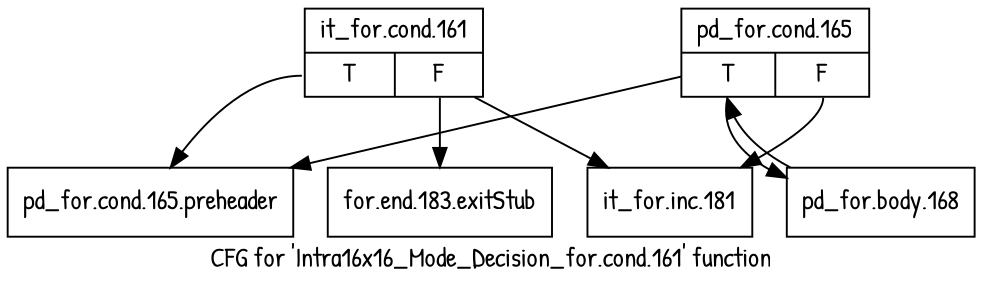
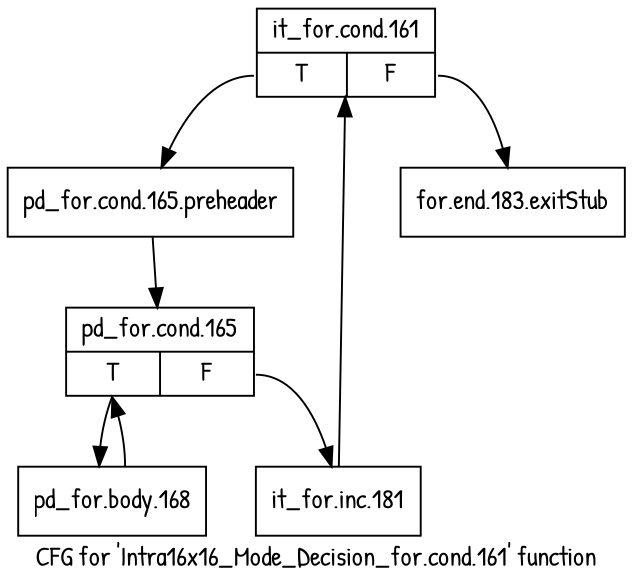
(486, 122) -> (154, 263)
(533, 128) -> (342, 292)
